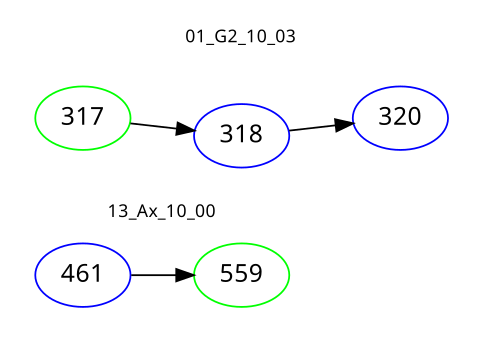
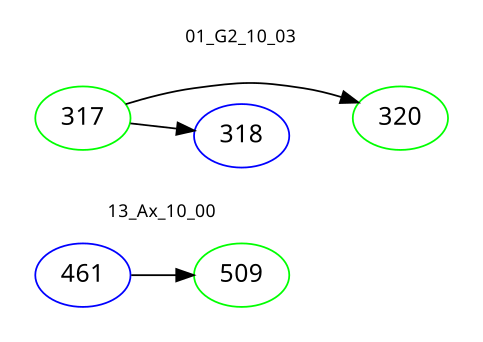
(400, 118) -> (400, 118)
(312, 128) -> (233, 84)
(242, 275) -> (242, 275)
